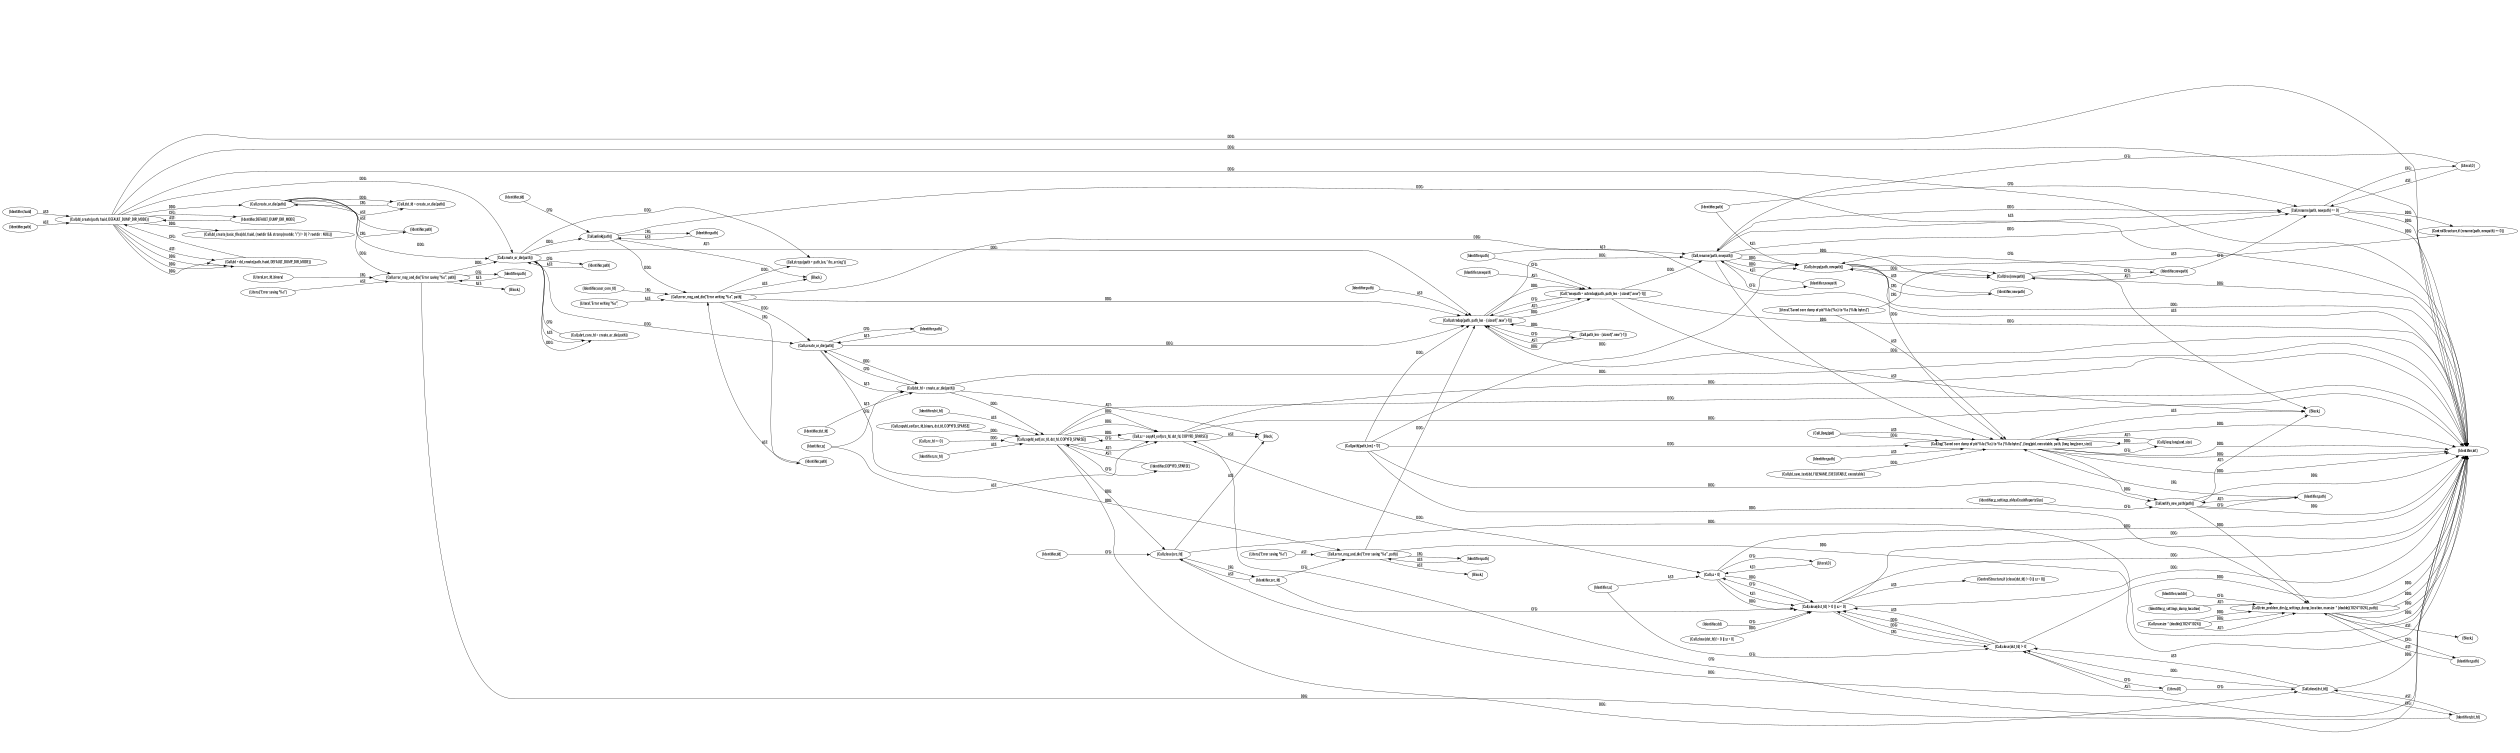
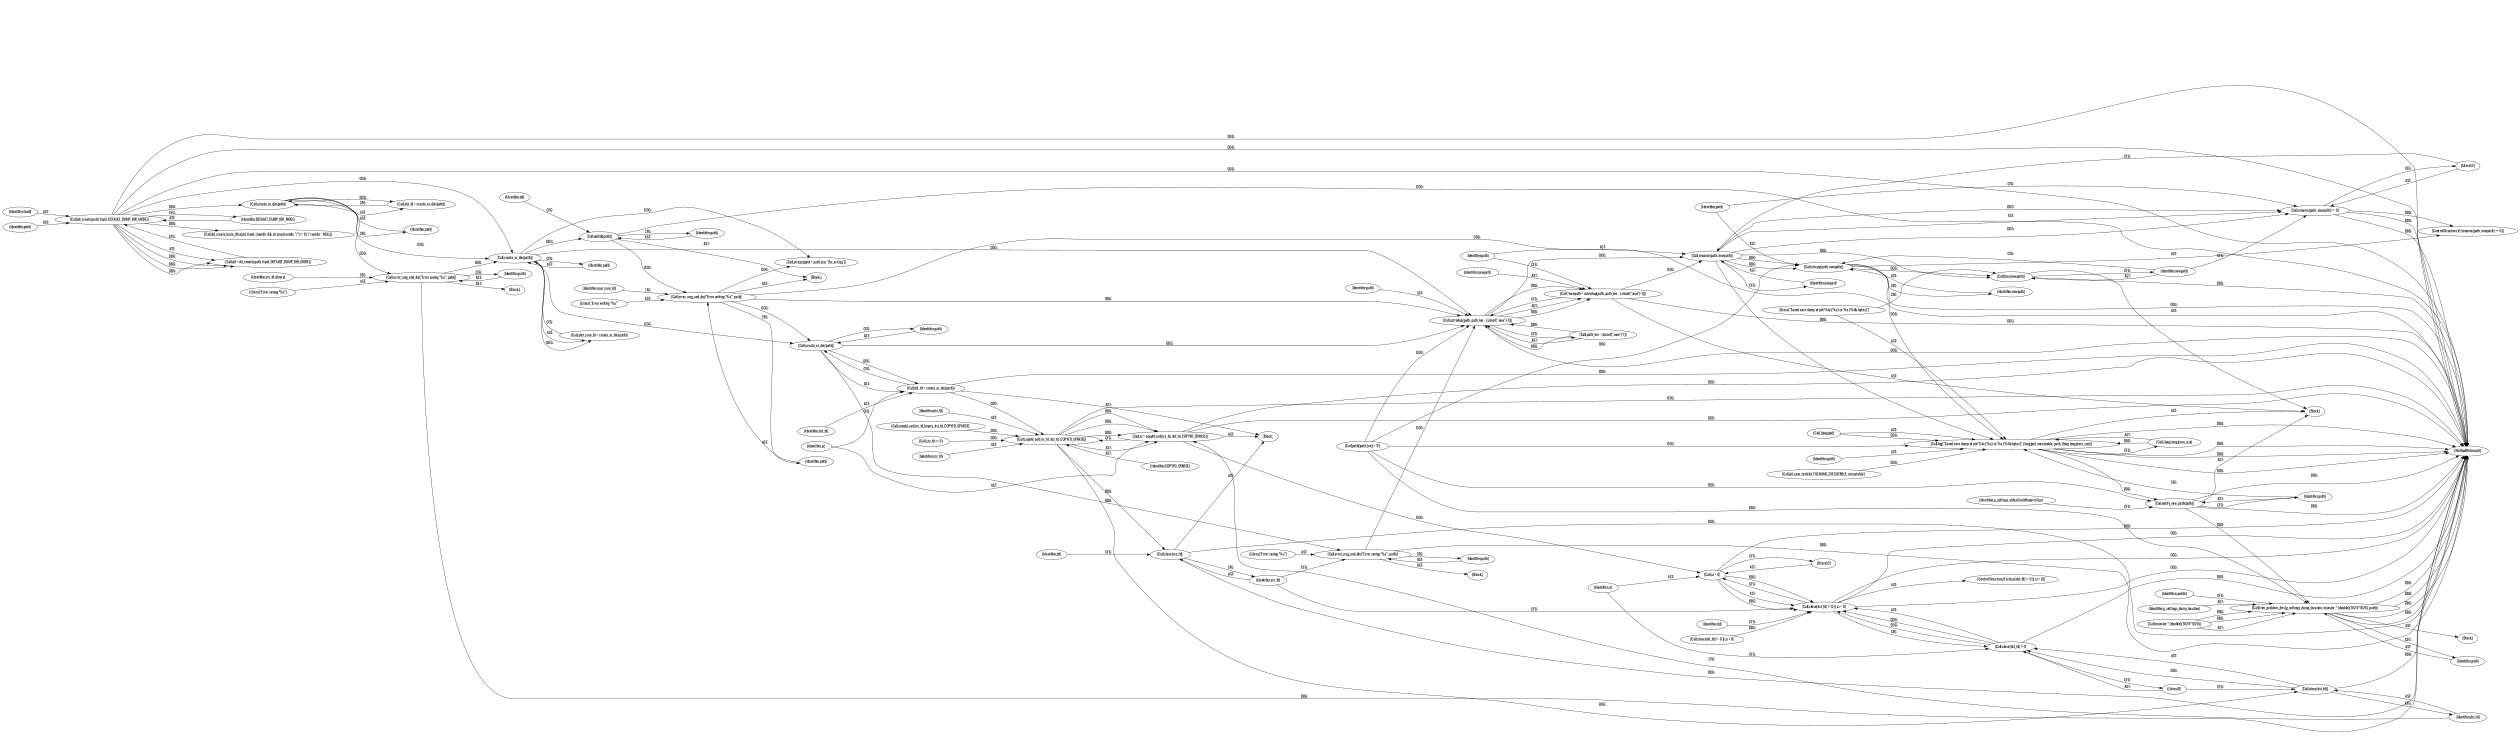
(268, 277) -> (268, 277)
(2174, 442) -> (2174, 442)
(2468, 451) -> (2468, 451)
(1105, 472) -> none
